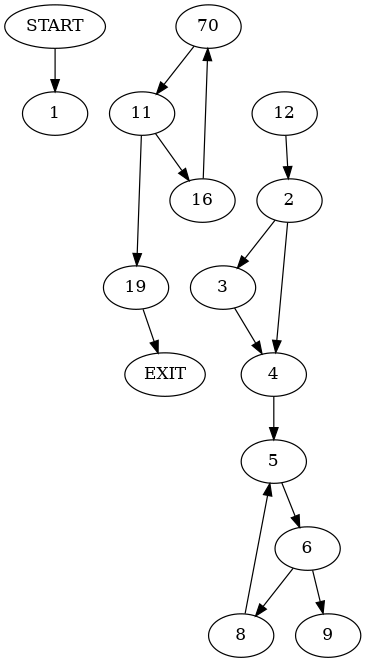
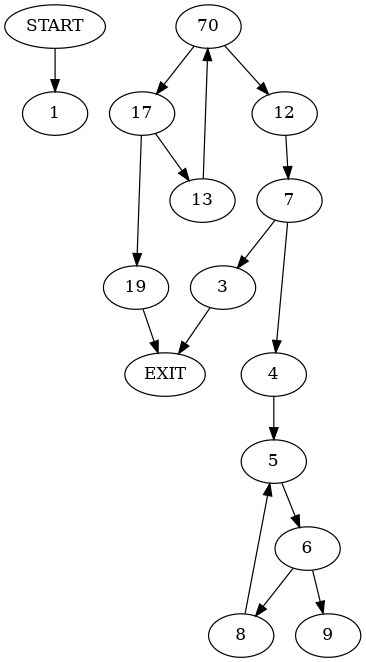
none -> (242, 65)
(142, 114) -> (142, 114)
(203, 201) -> (203, 201)
(290, 201) -> (290, 201)
(245, 325) -> (198, 326)
